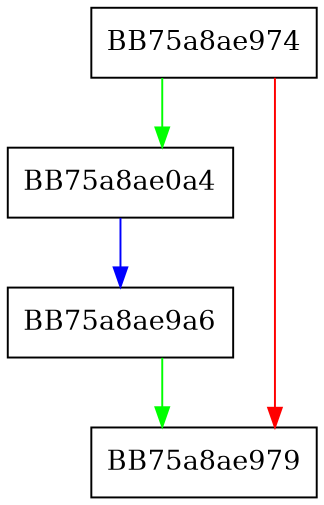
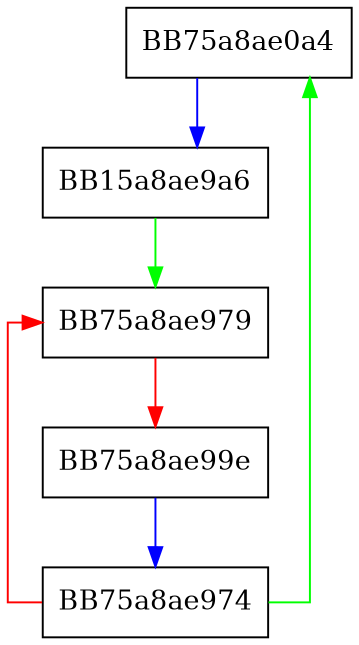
(120, 323) -> (155, 183)
none -> (155, 462)
